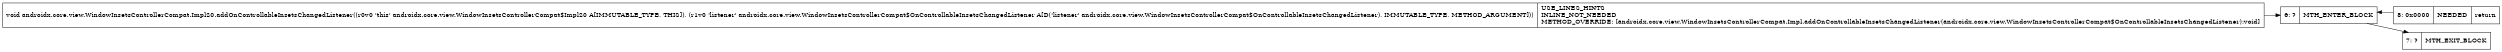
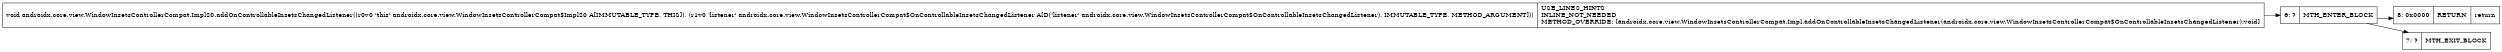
(2388, 12) -> (2383, 18)
(2452, 15) -> (2452, 15)
